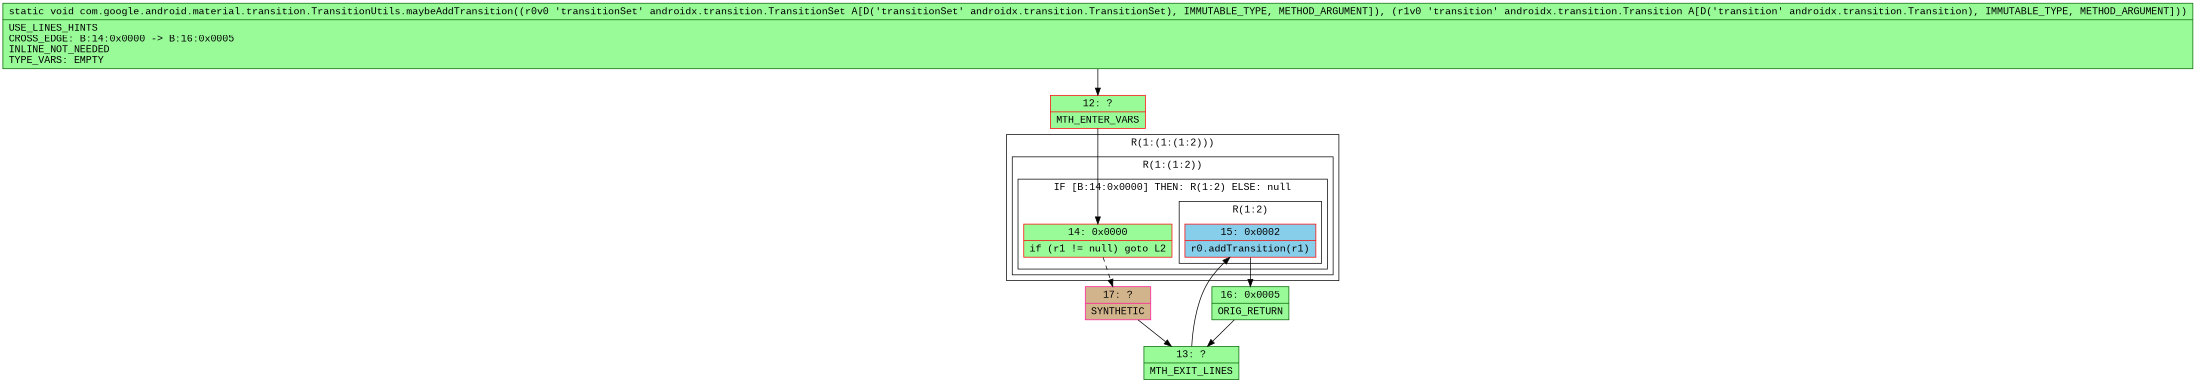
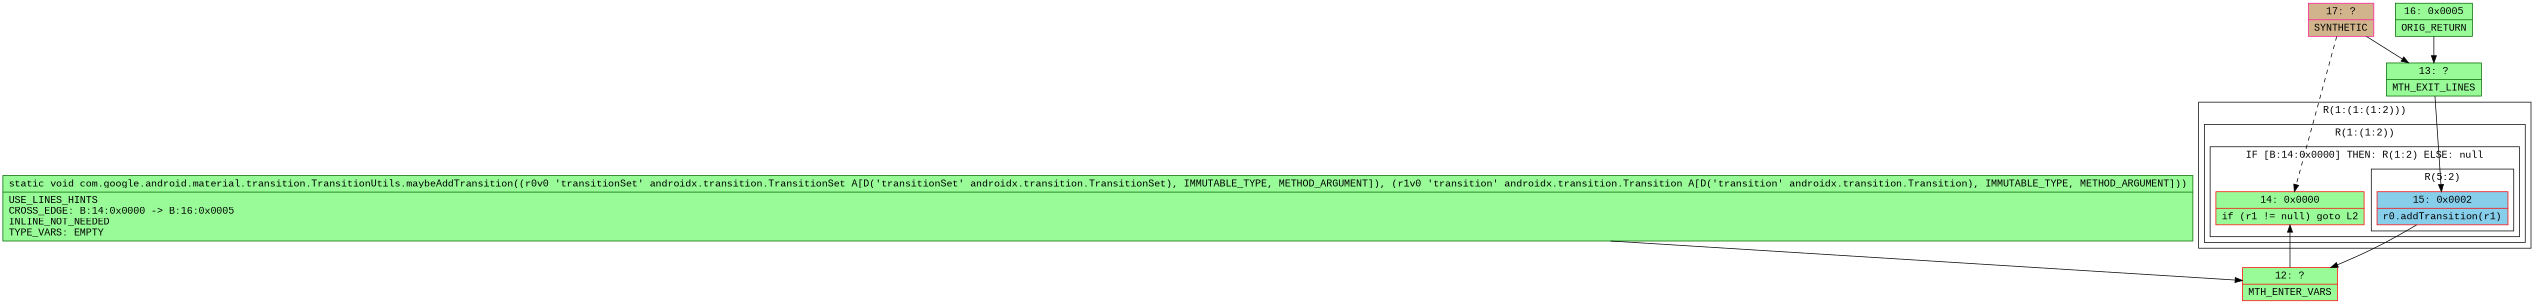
(1250, 210) -> (2443, 177)
(1106, 265) -> (2317, 110)
(1250, 268) -> (2364, 253)
